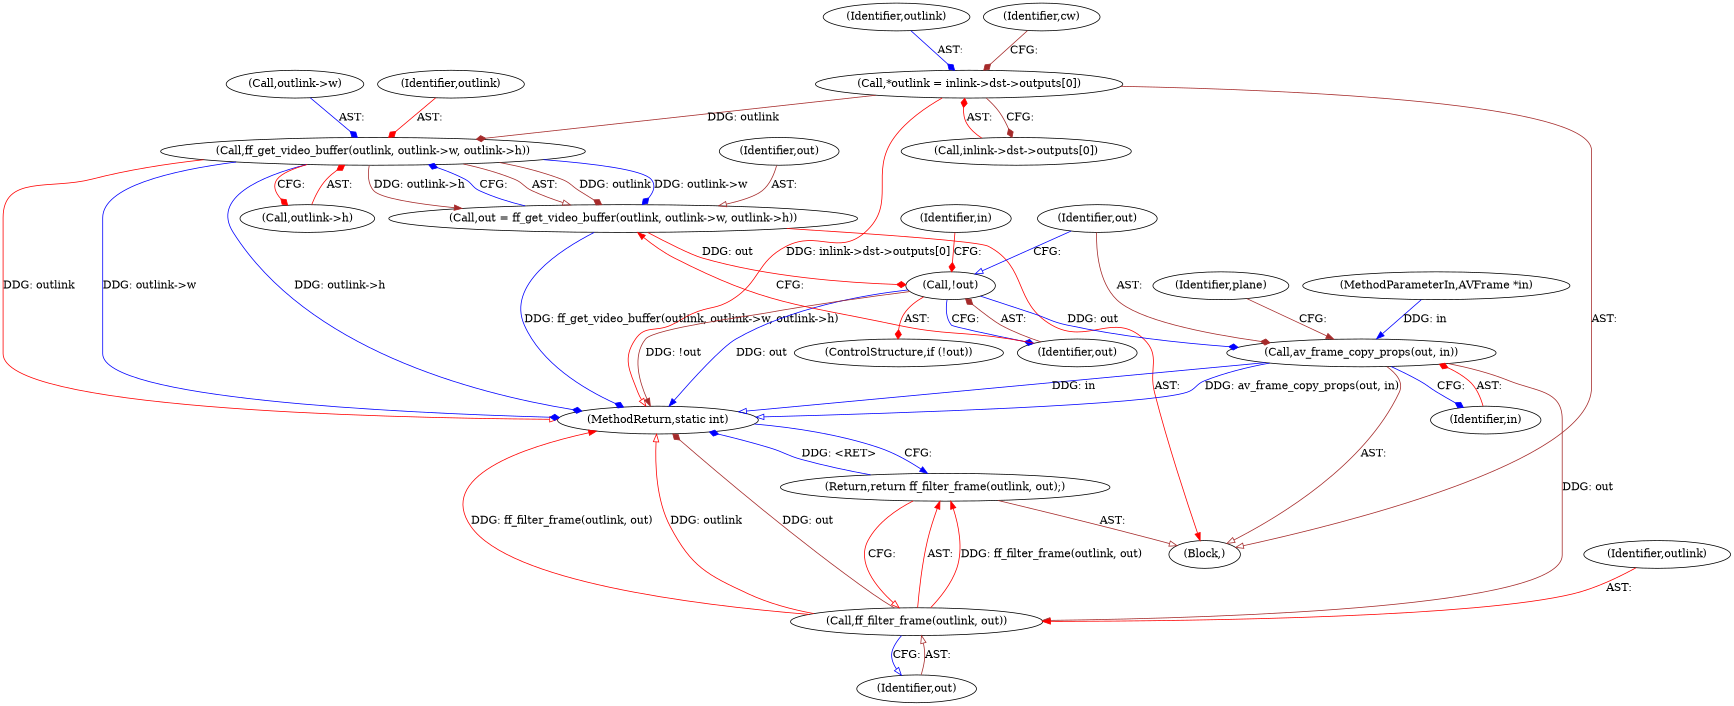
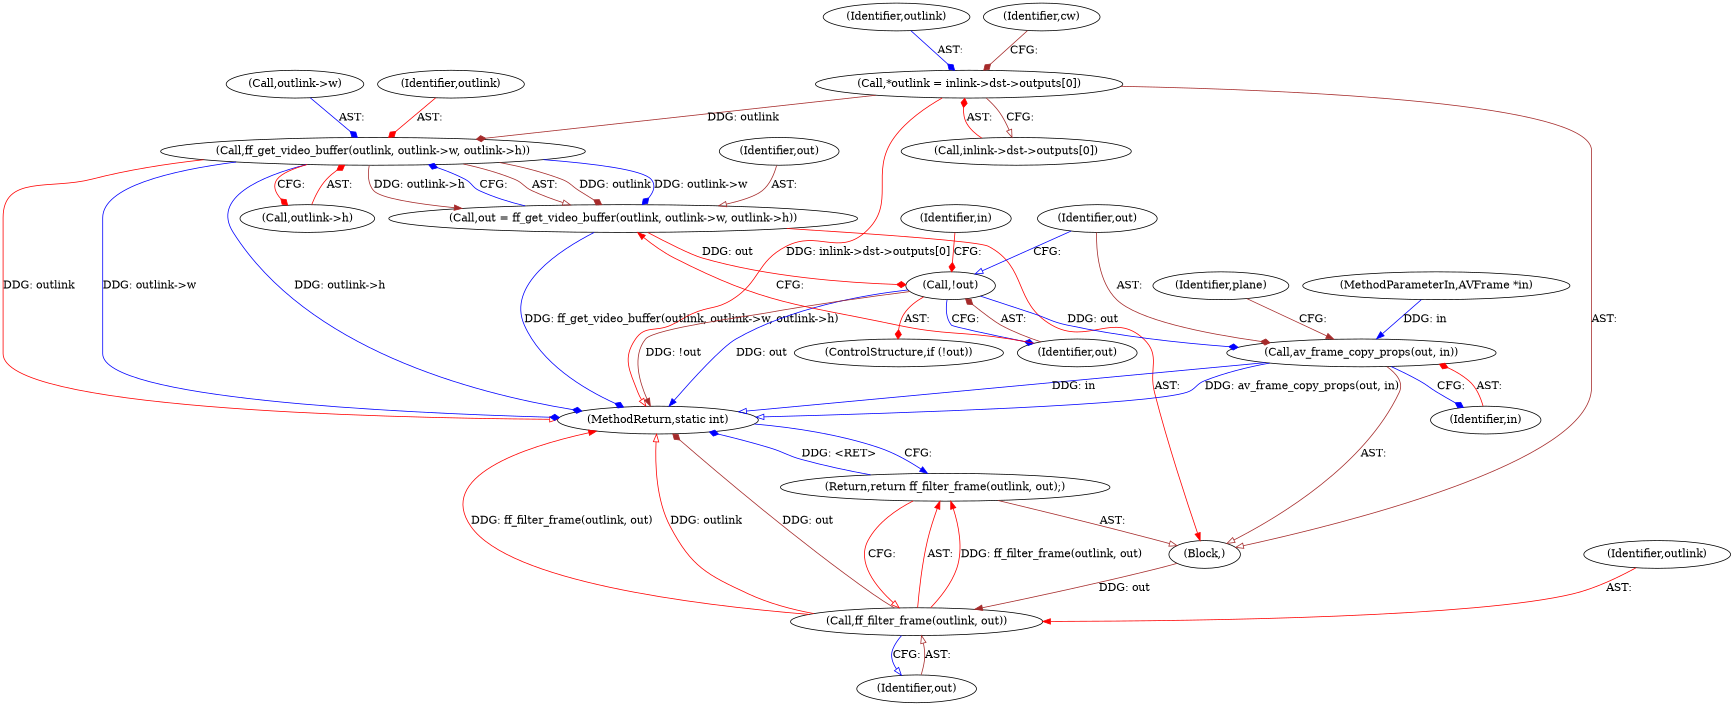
(1000, 113) -> (1000, 113)
(1447, 598) -> (1080, 587)
